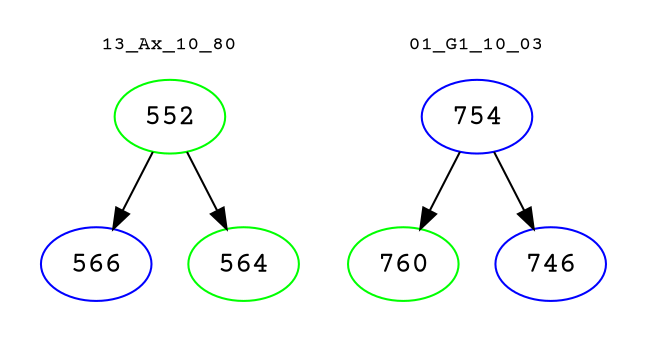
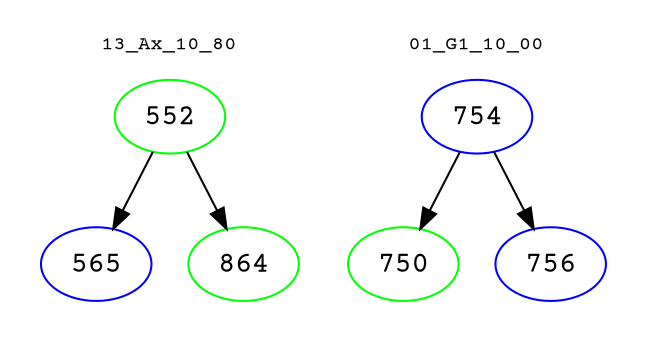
(477, 44) -> (477, 44)
(96, 264) -> (96, 264)
(244, 264) -> (244, 264)
(403, 264) -> (403, 264)
(551, 264) -> (551, 264)
